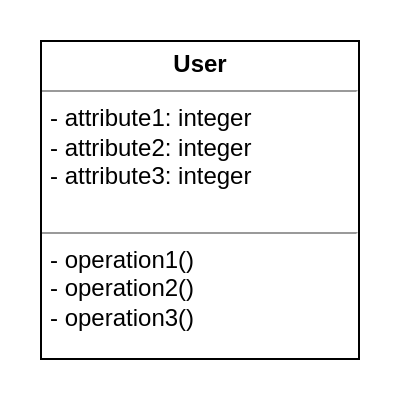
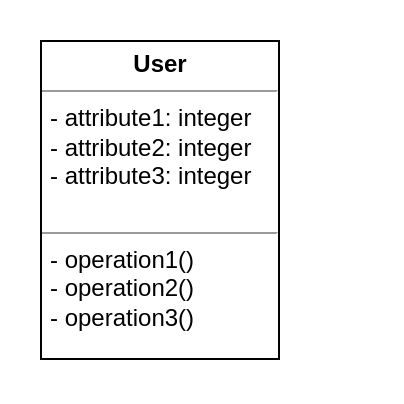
(201, 201) -> (161, 201)
